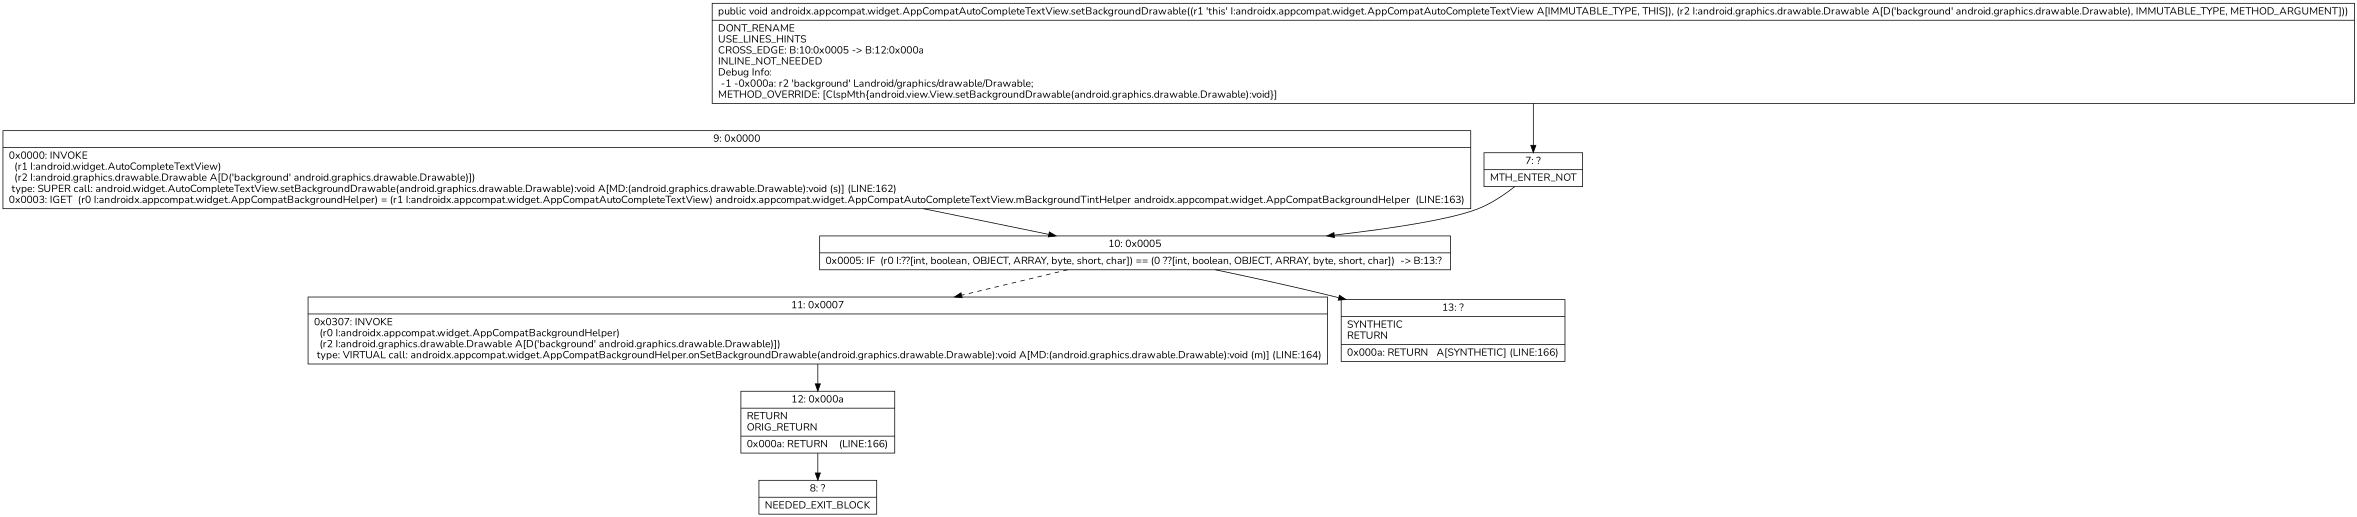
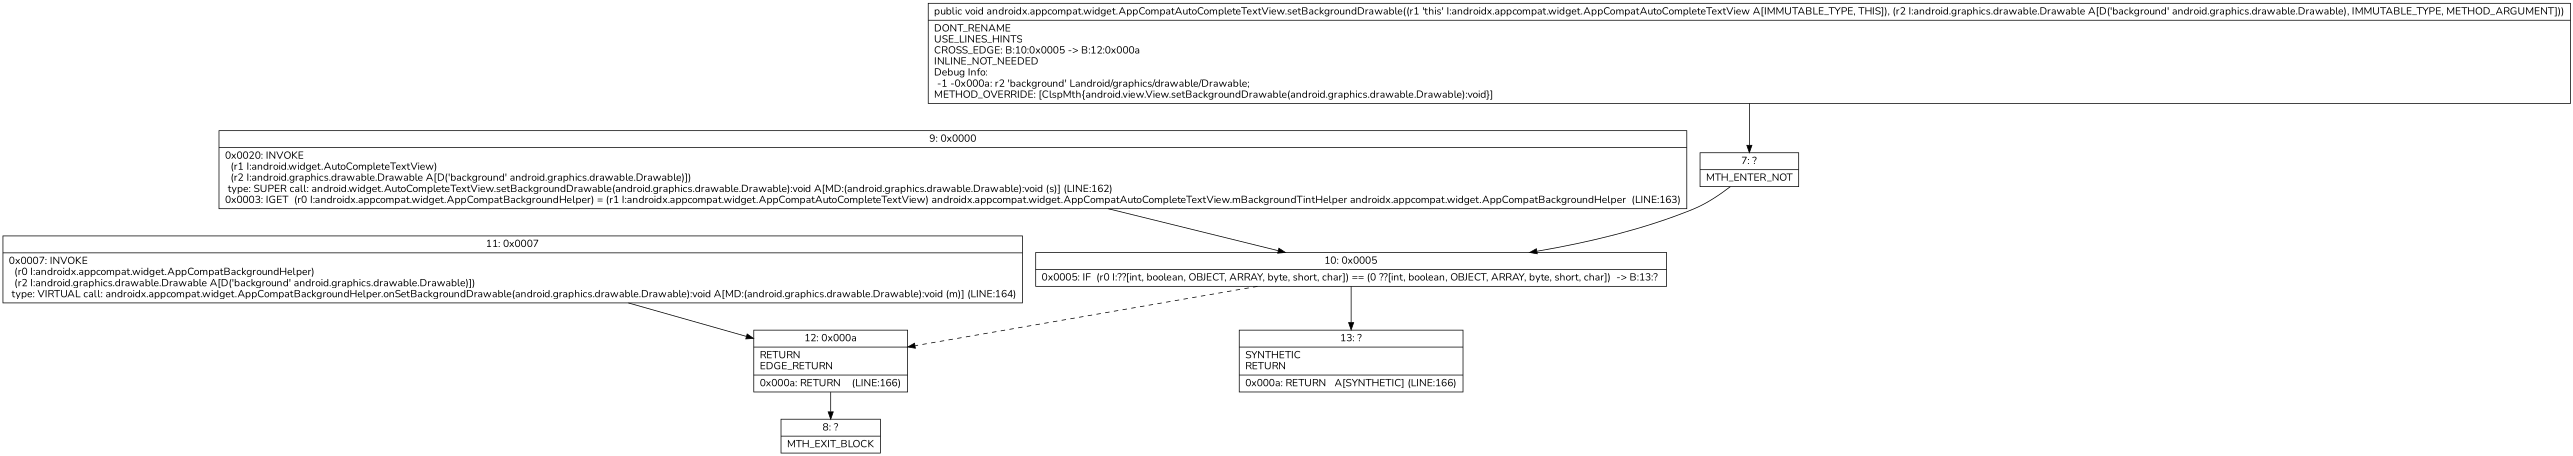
(51, 156) -> (267, 156)
(1015, 283) -> (1086, 316)
(356, 322) -> (51, 261)
(782, 427) -> (796, 366)
(818, 505) -> (831, 444)
